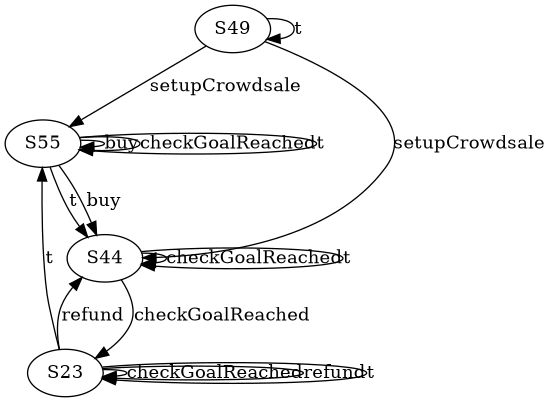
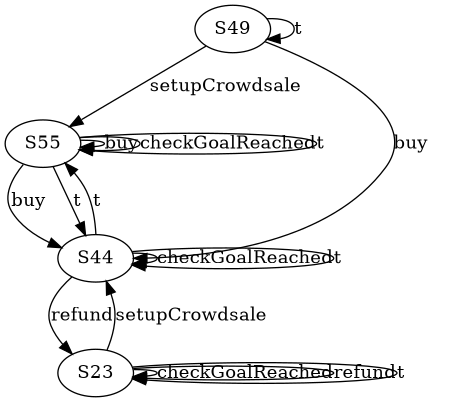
(469, 144) -> (411, 144)
(44, 266) -> (91, 202)
(93, 316) -> (191, 316)
(222, 316) -> (83, 316)
